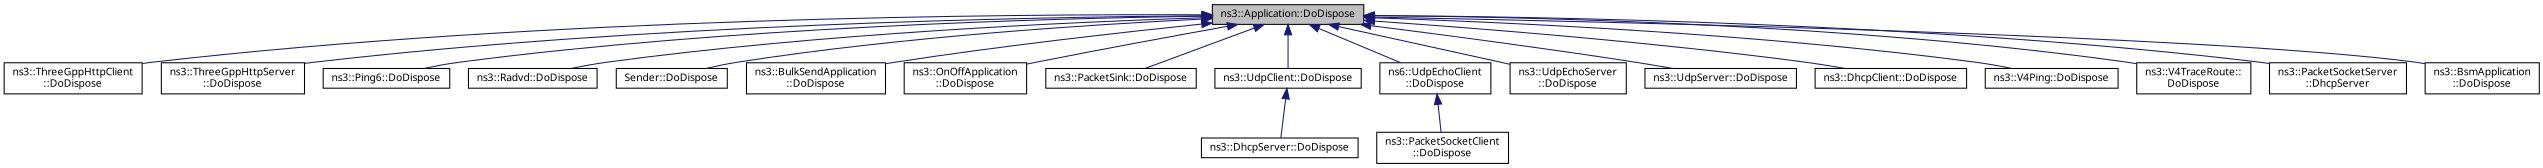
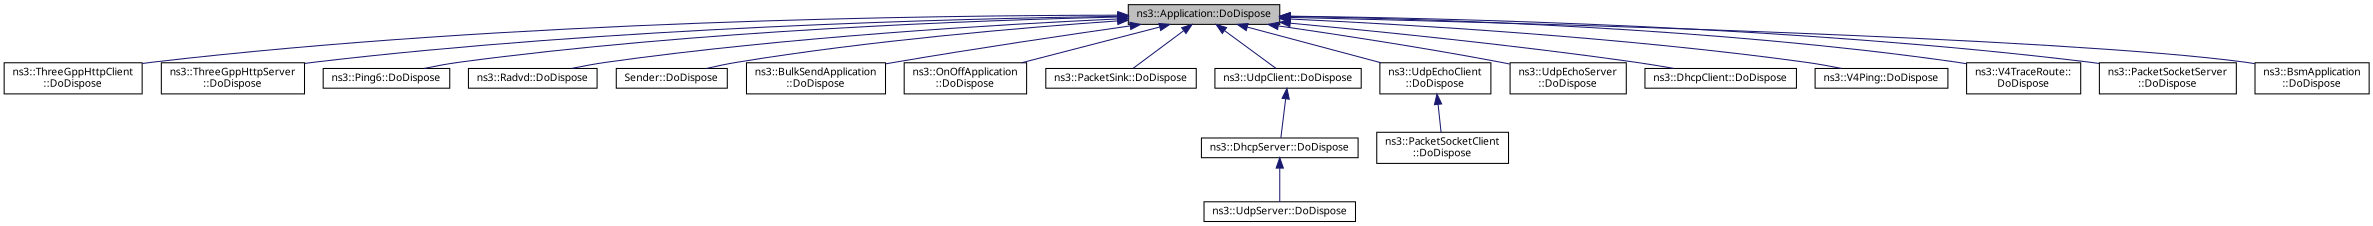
(1522, 46) -> (1280, 185)
(1435, 78) -> (1435, 78)
(2338, 78) -> (2168, 78)
